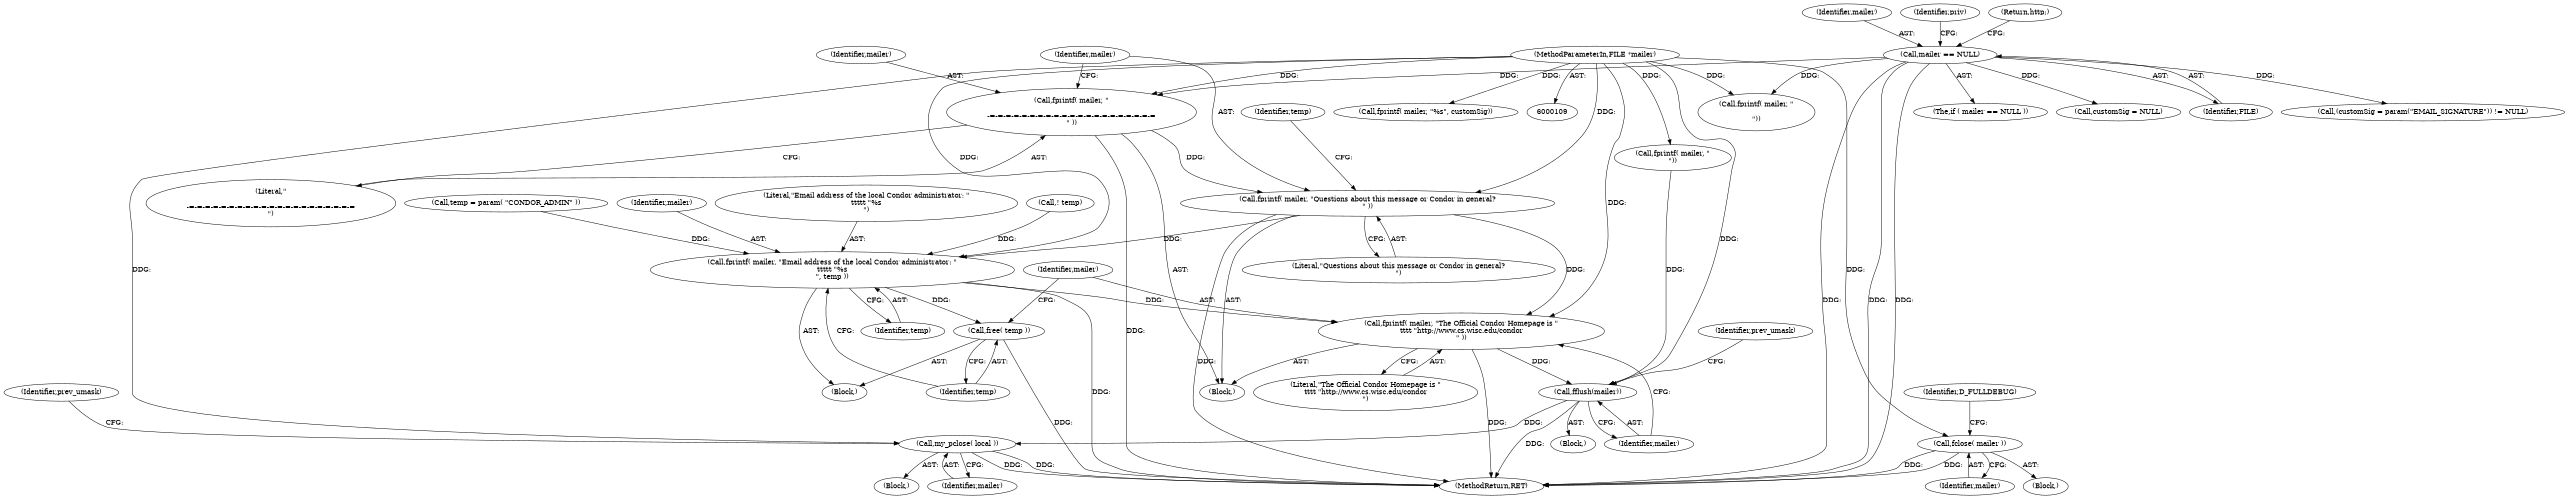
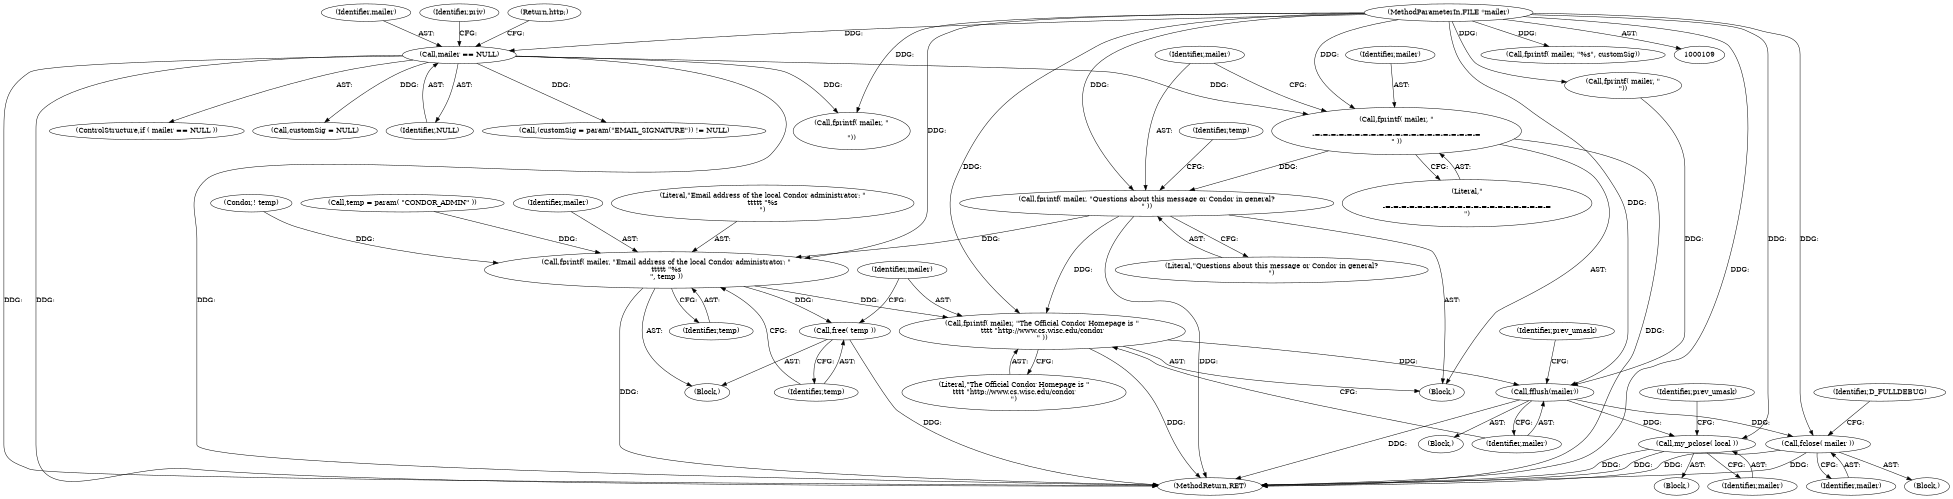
none -> (919, 27)
(1552, 112) -> (1699, 55)
(1981, 112) -> (147, 131)
(2231, 112) -> (430, 131)
(1060, 203) -> (251, 203)
none -> (1702, 332)
none -> (1682, 415)
